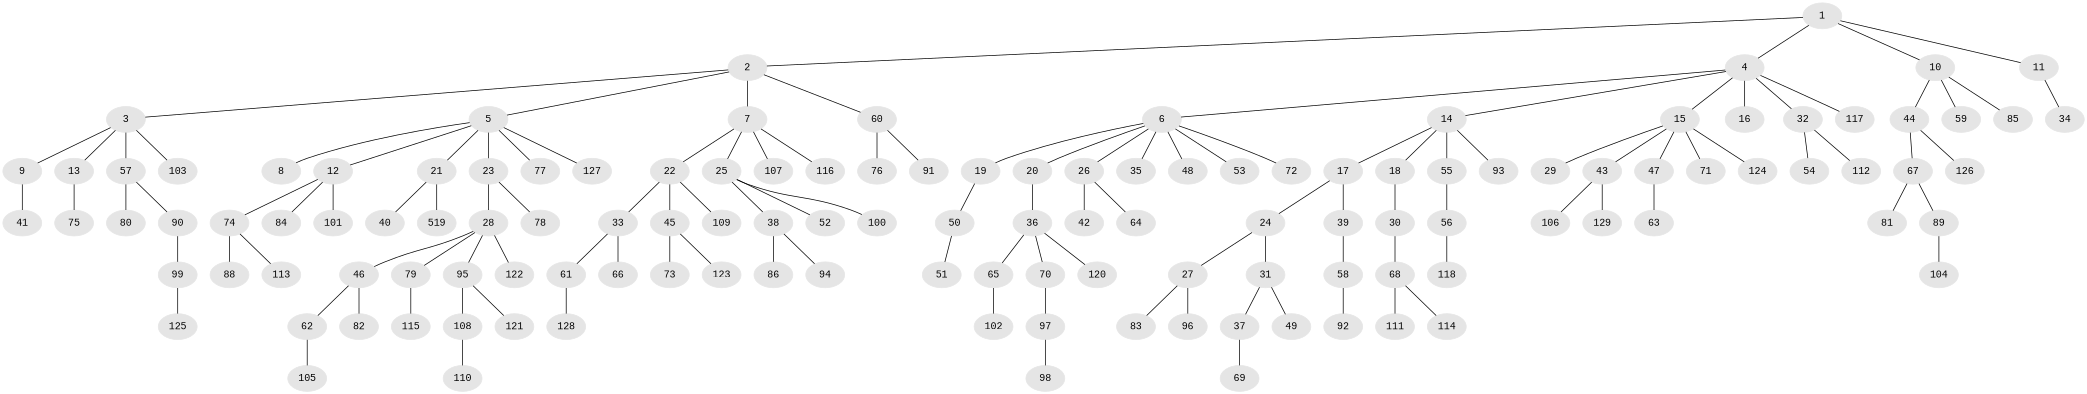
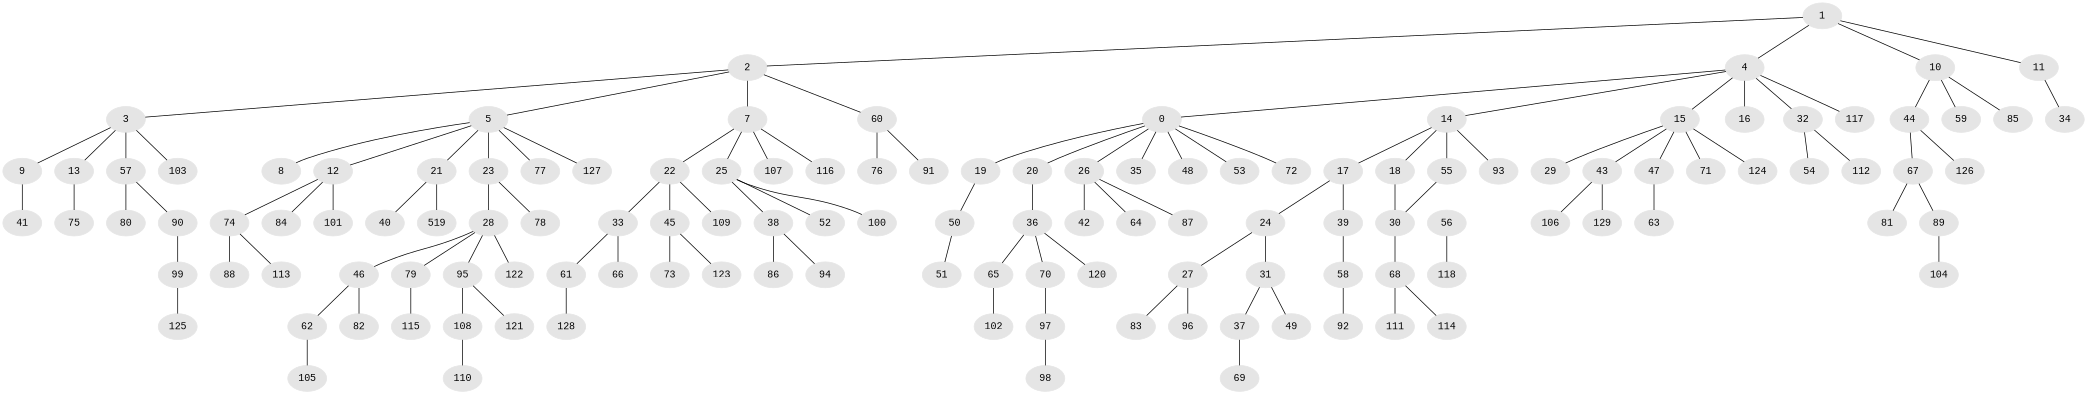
(1162, 119) -> (1162, 119)
(1447, 197) -> (1421, 197)
none -> (1188, 223)
